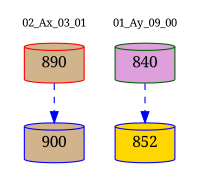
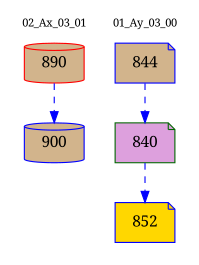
(145, 24) -> (145, 24)
none -> (145, 63)
(145, 63) -> (145, 143)
(145, 143) -> (145, 222)
